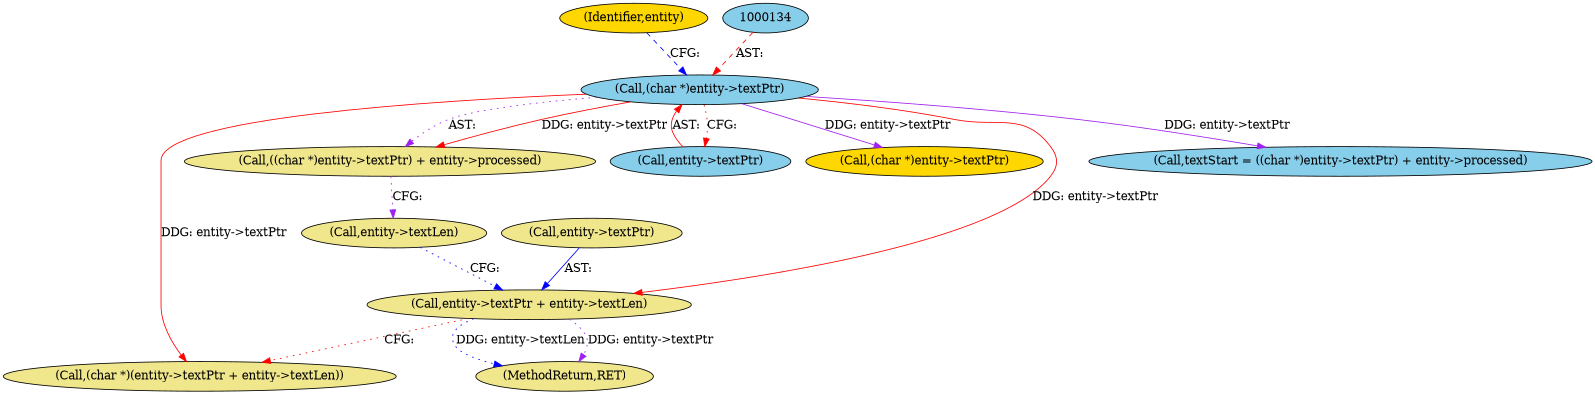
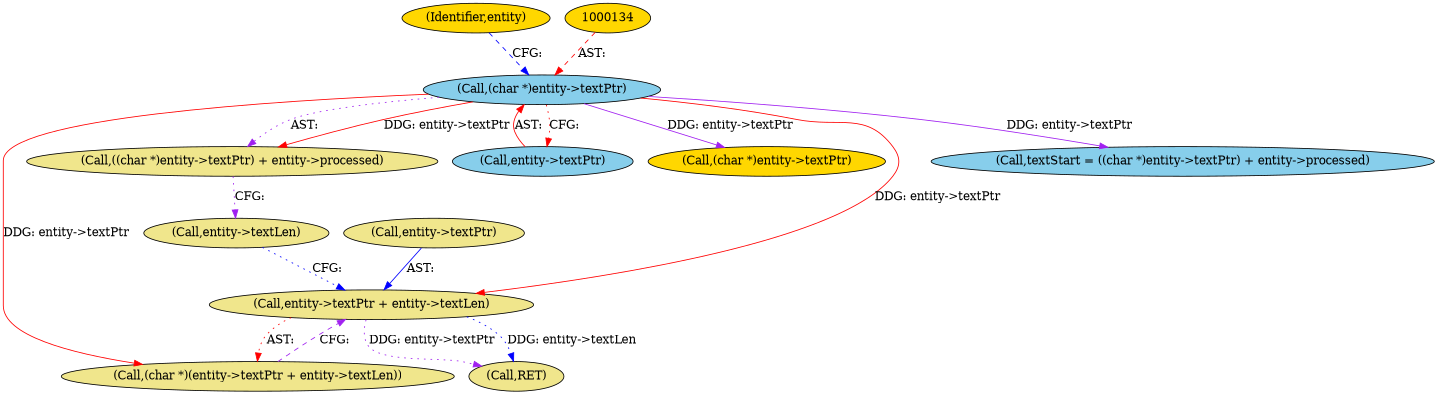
(766, 18) -> (608, 18)
(401, 341) -> (282, 341)
none -> (308, 342)
(565, 376) -> (516, 376)
